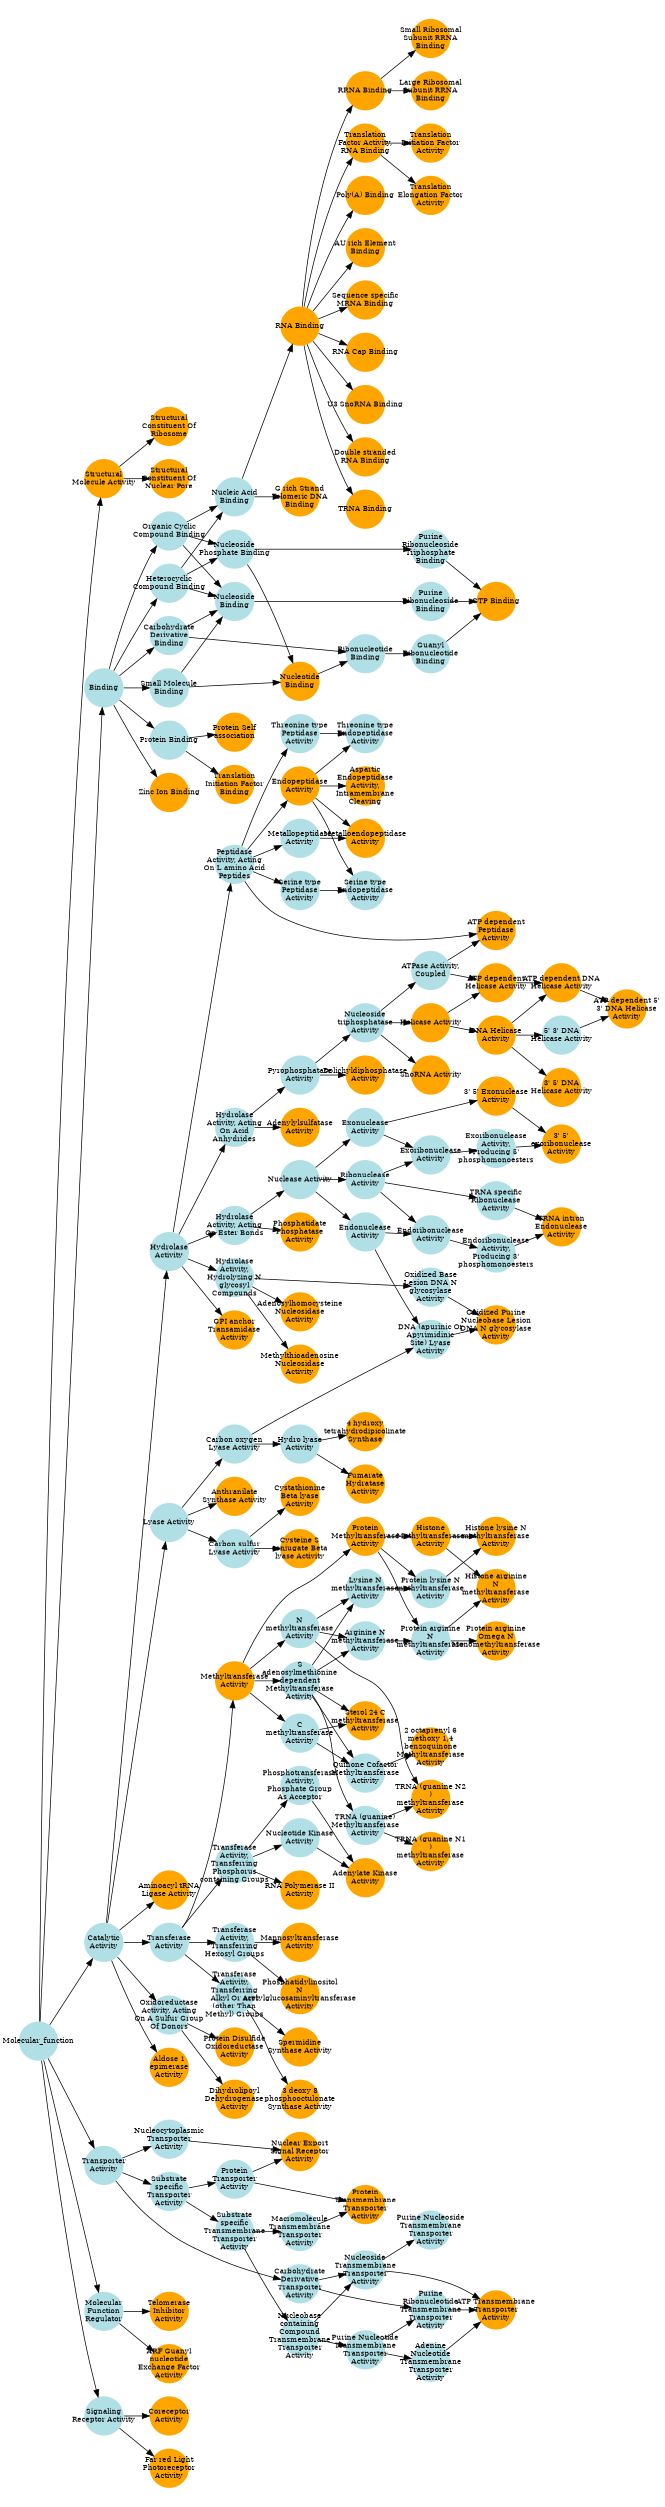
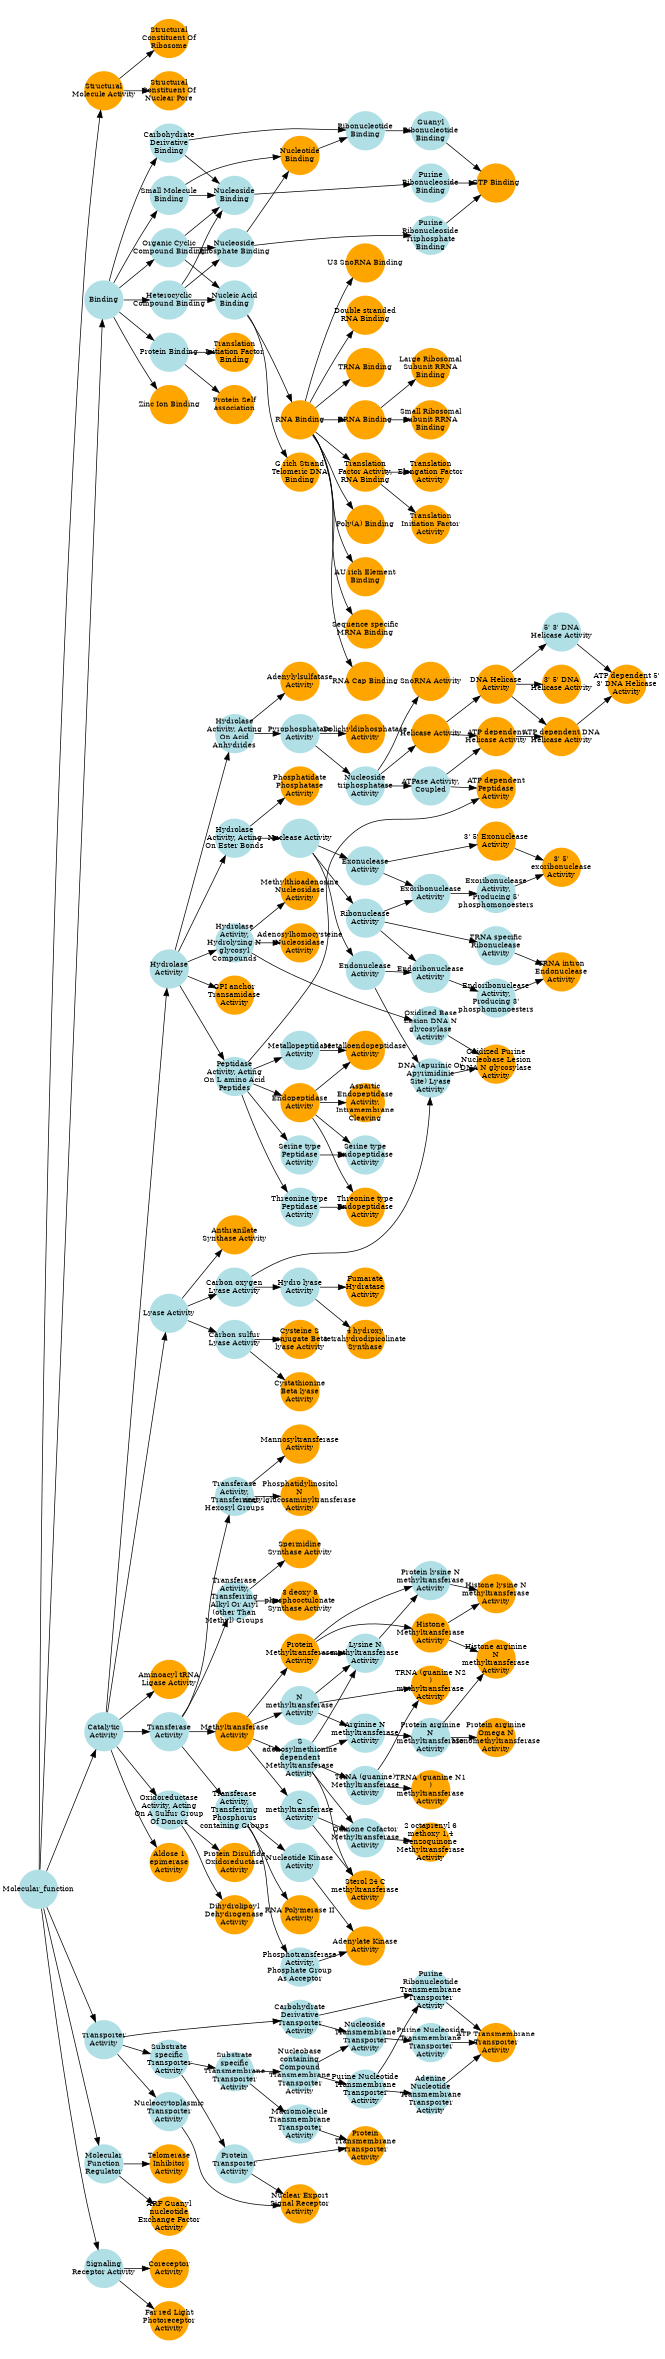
(365, 734) -> (365, 1207)
(396, 1583) -> (329, 1653)
(431, 2278) -> (460, 2043)
